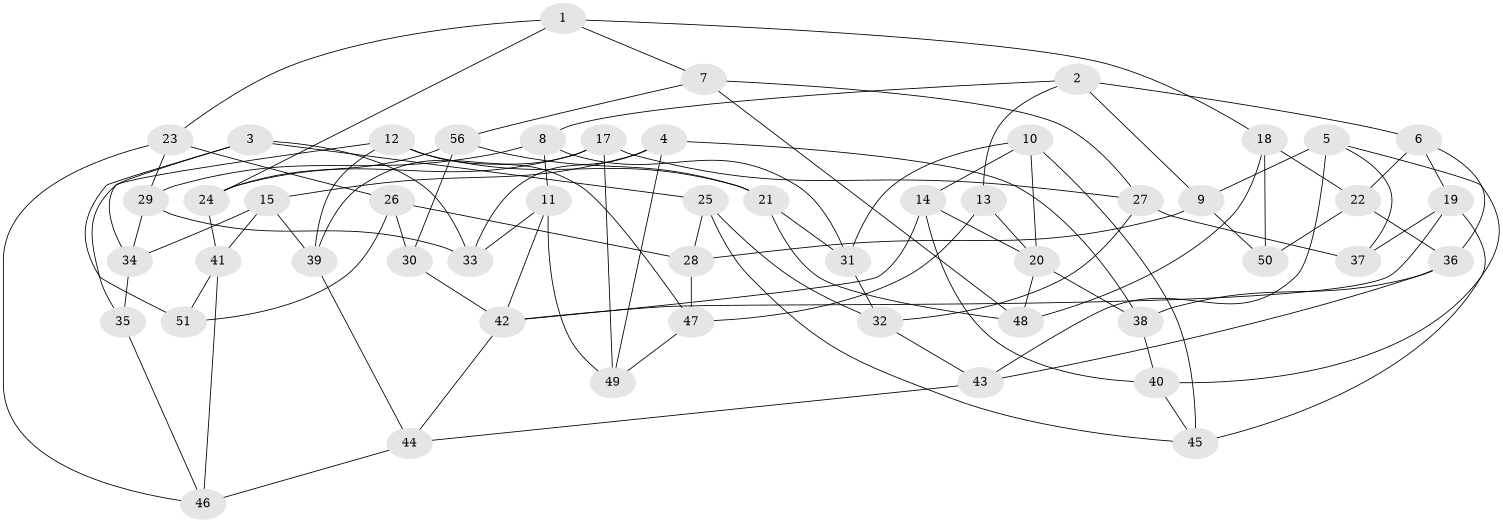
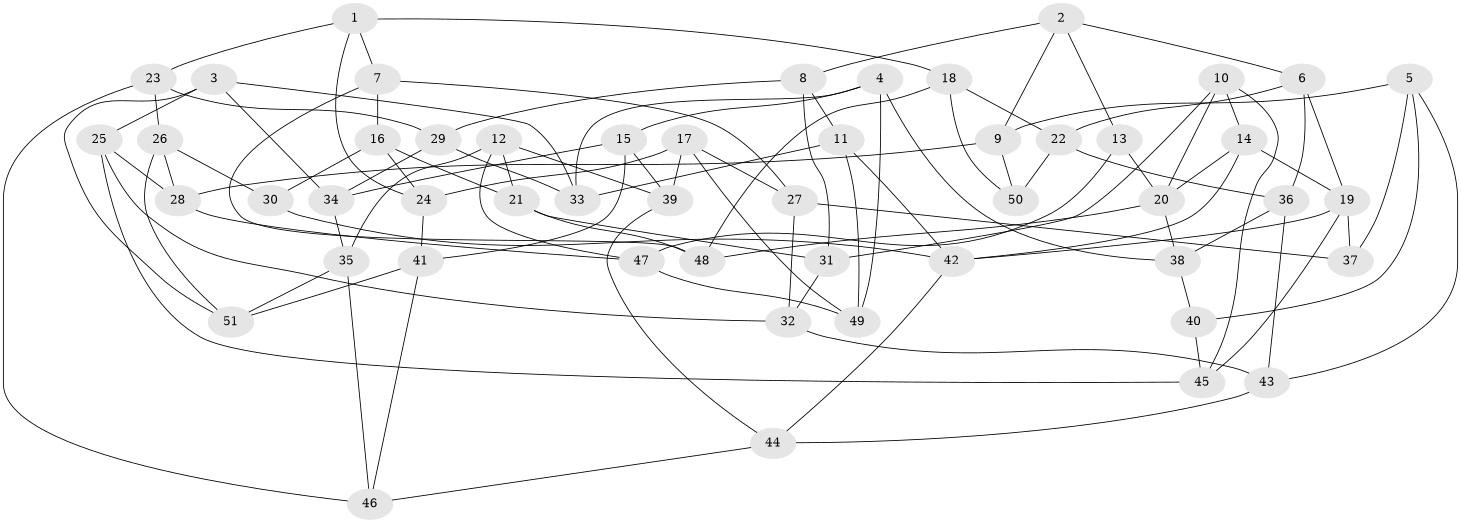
(458, 140) -> (378, 140)
none -> (289, 292)
(996, 341) -> (1292, 168)
